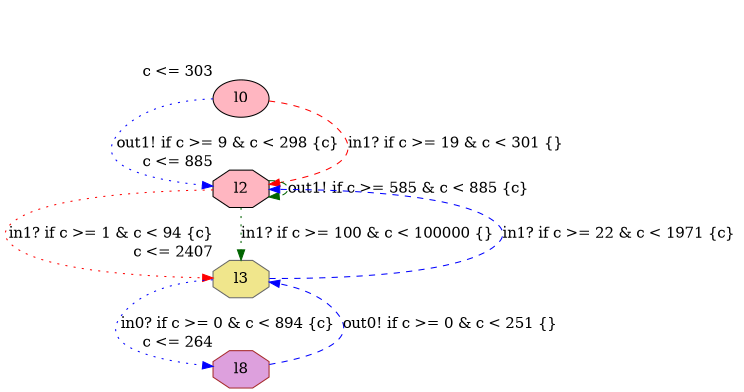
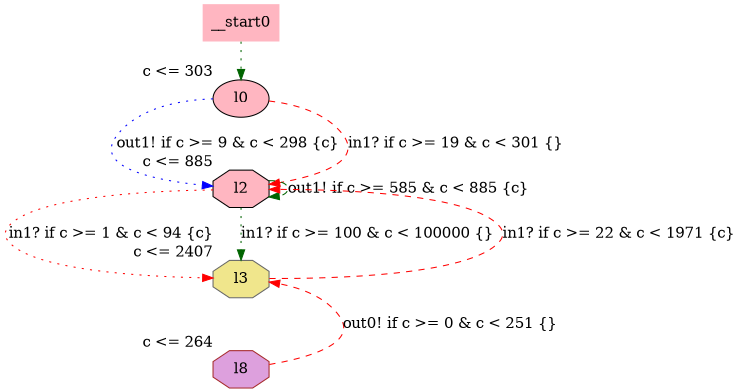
none -> (241, 23)
(501, 239) -> (501, 239)
(118, 321) -> none
(343, 330) -> (343, 330)
